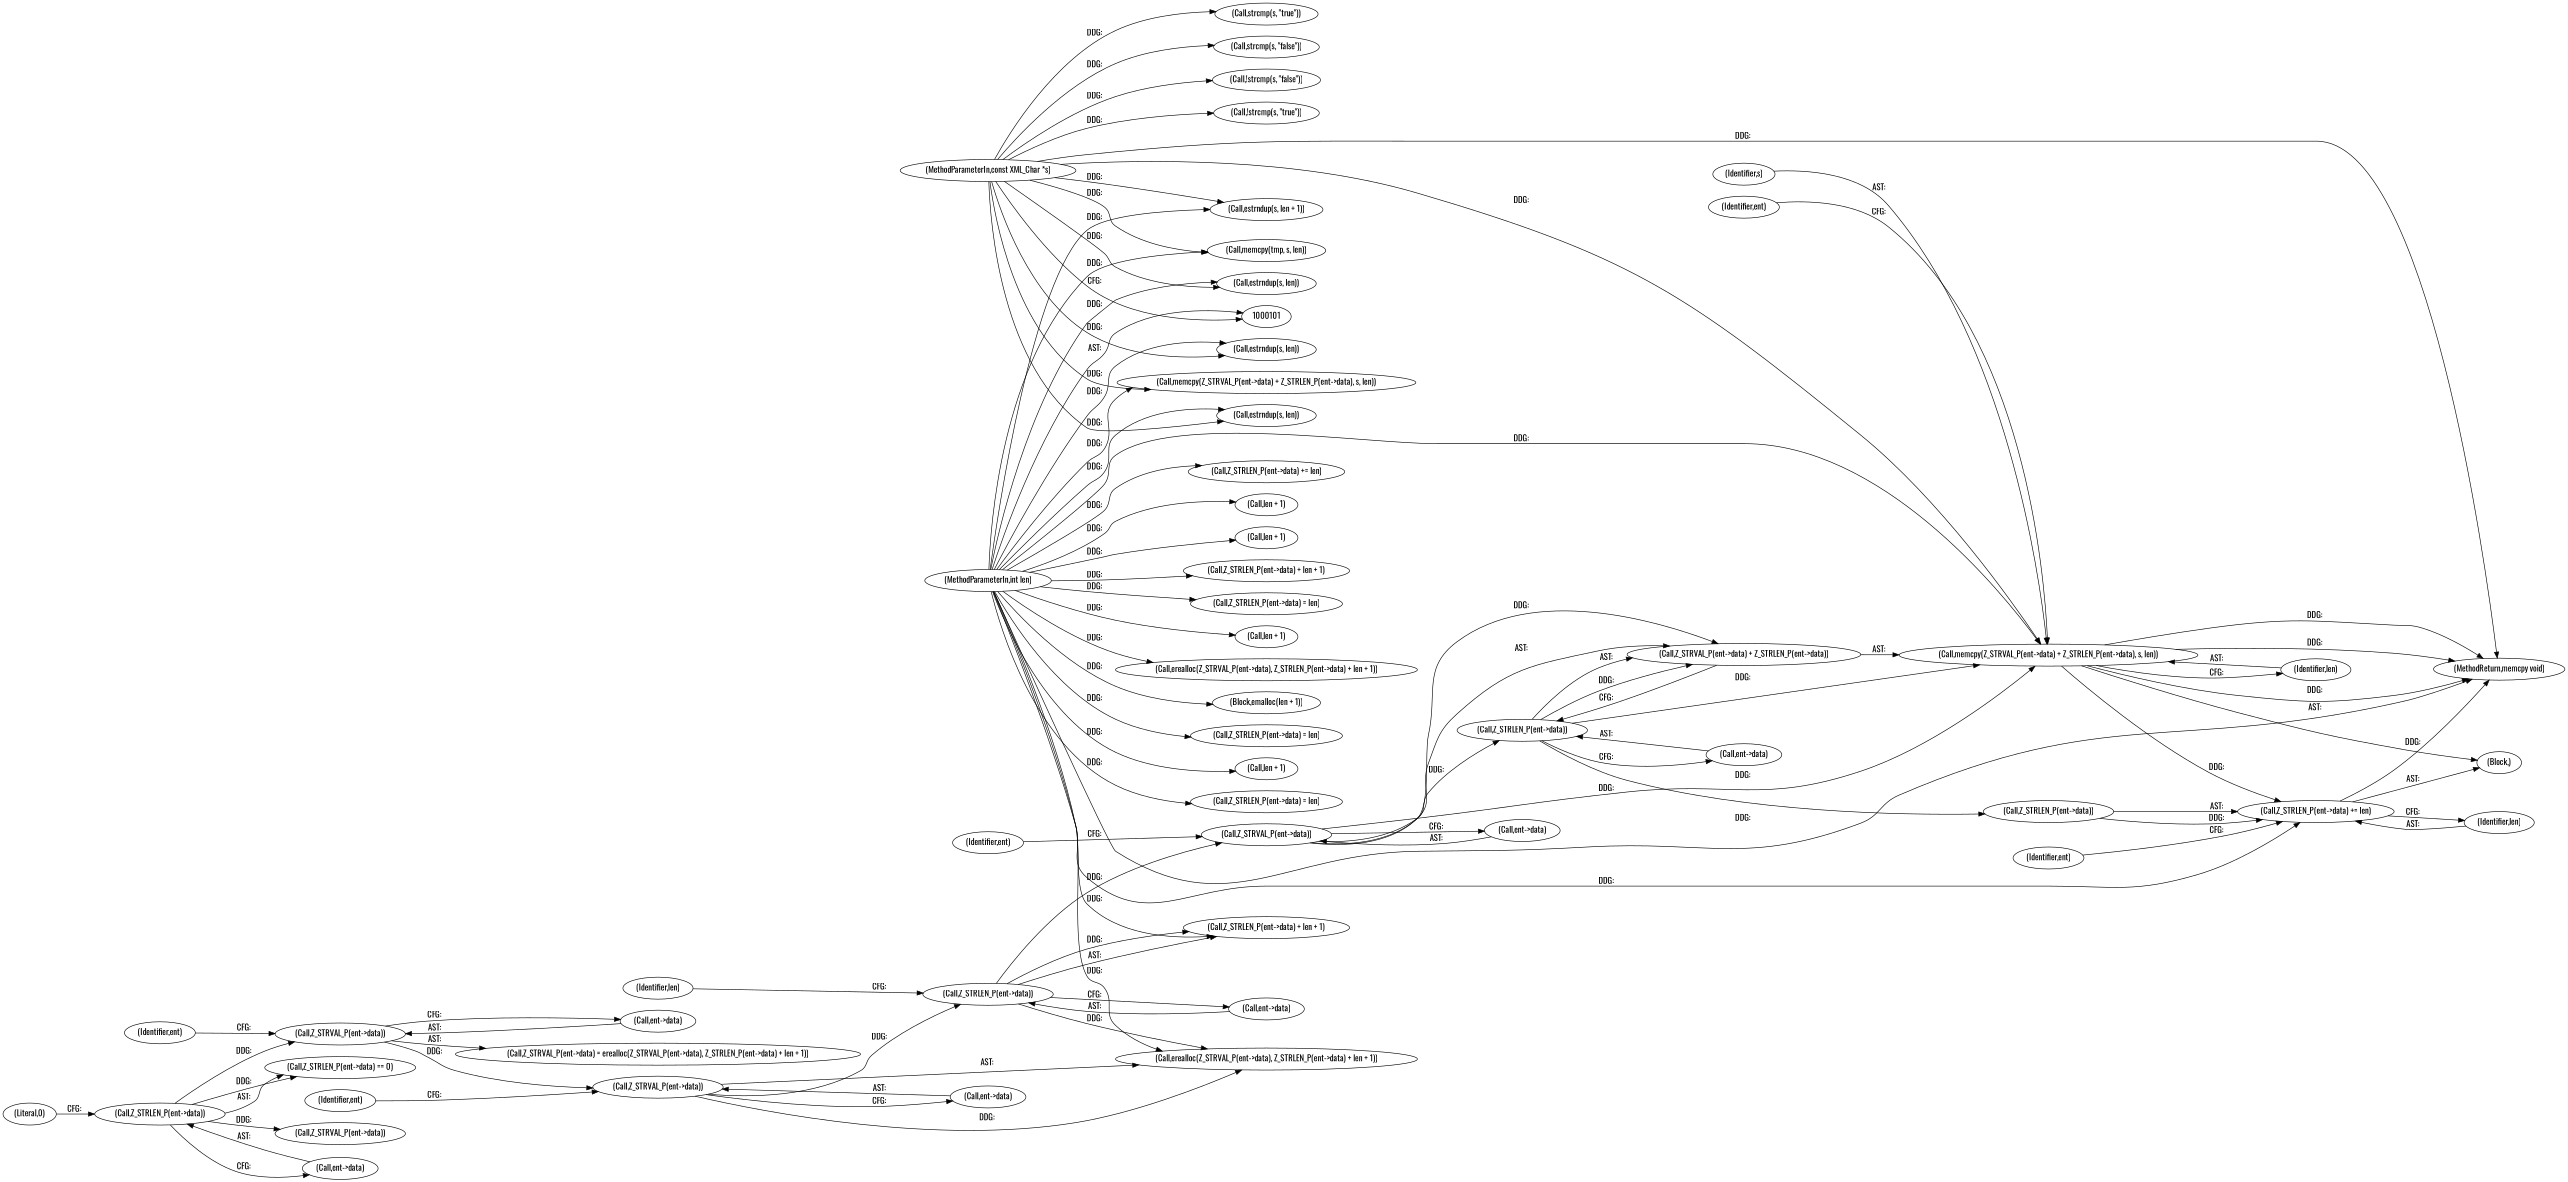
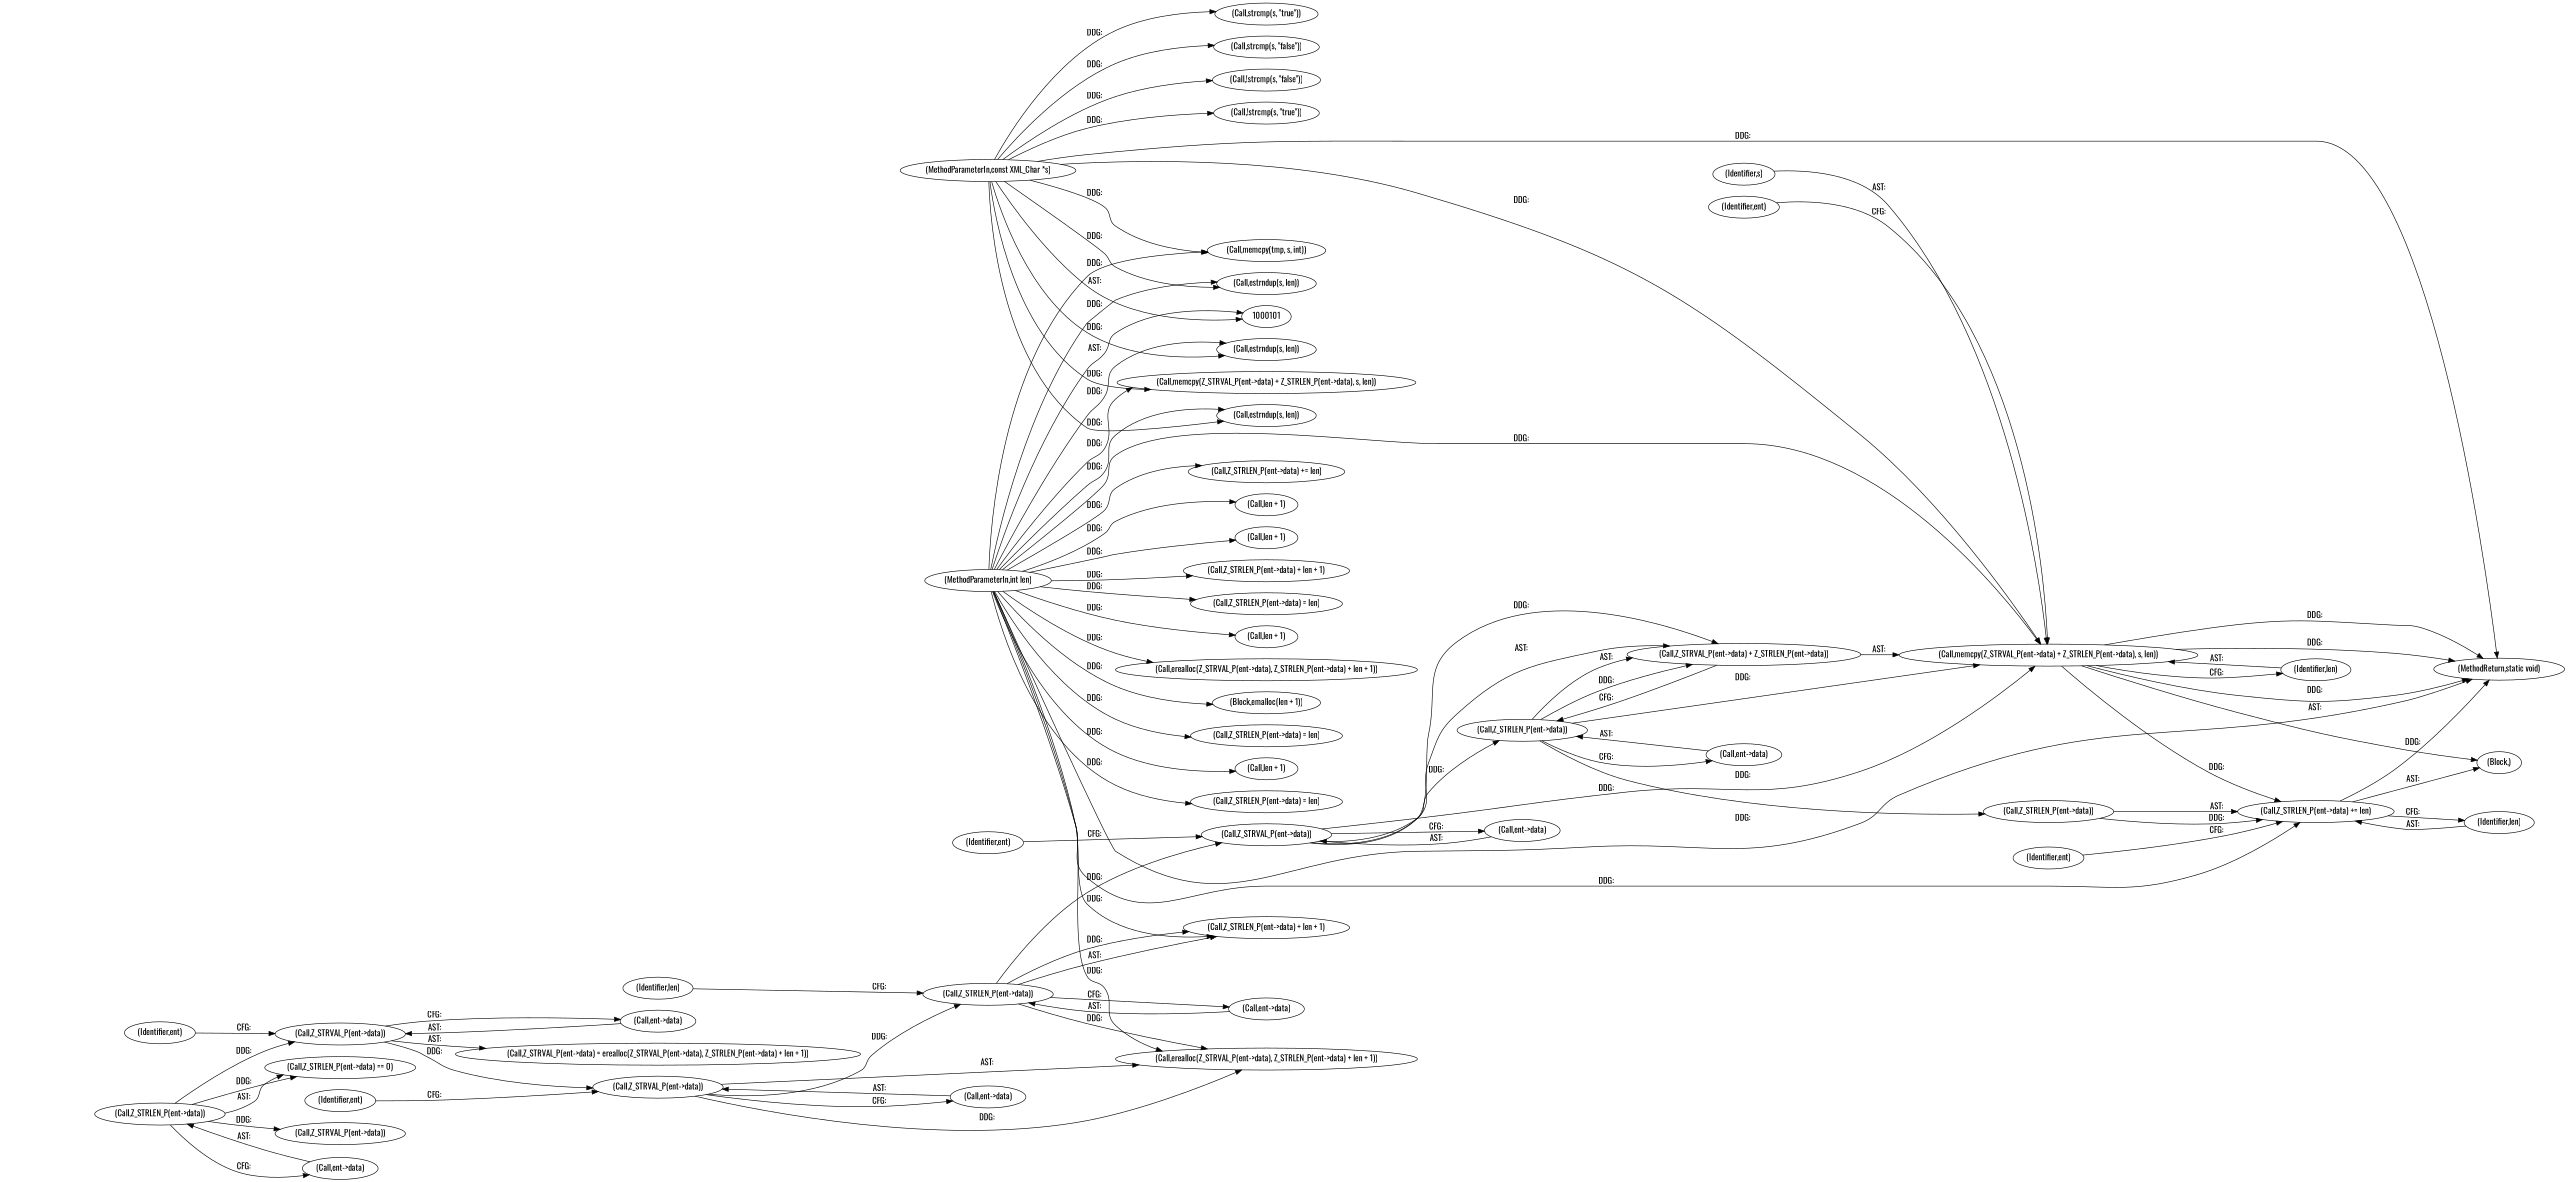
(1266, 210) -> none
(1266, 251) -> (1266, 251)
(1096, 281) -> (1096, 281)
(2499, 669) -> (2499, 669)
(30, 1114) -> none
